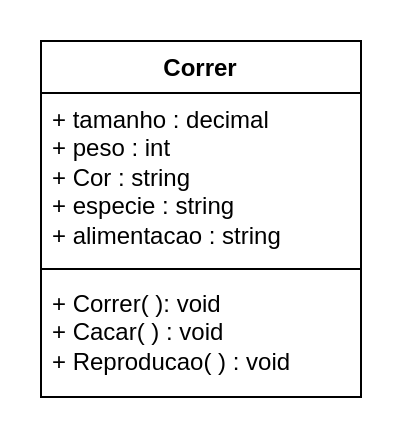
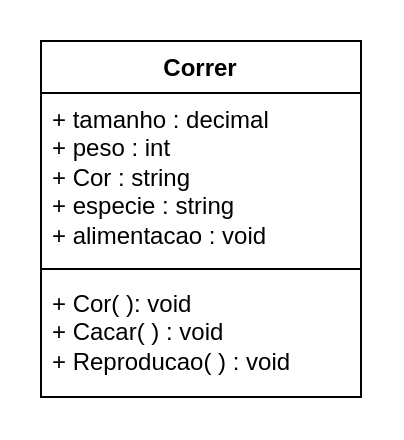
(179, 179) -> (166, 179)
(182, 334) -> (182, 334)
